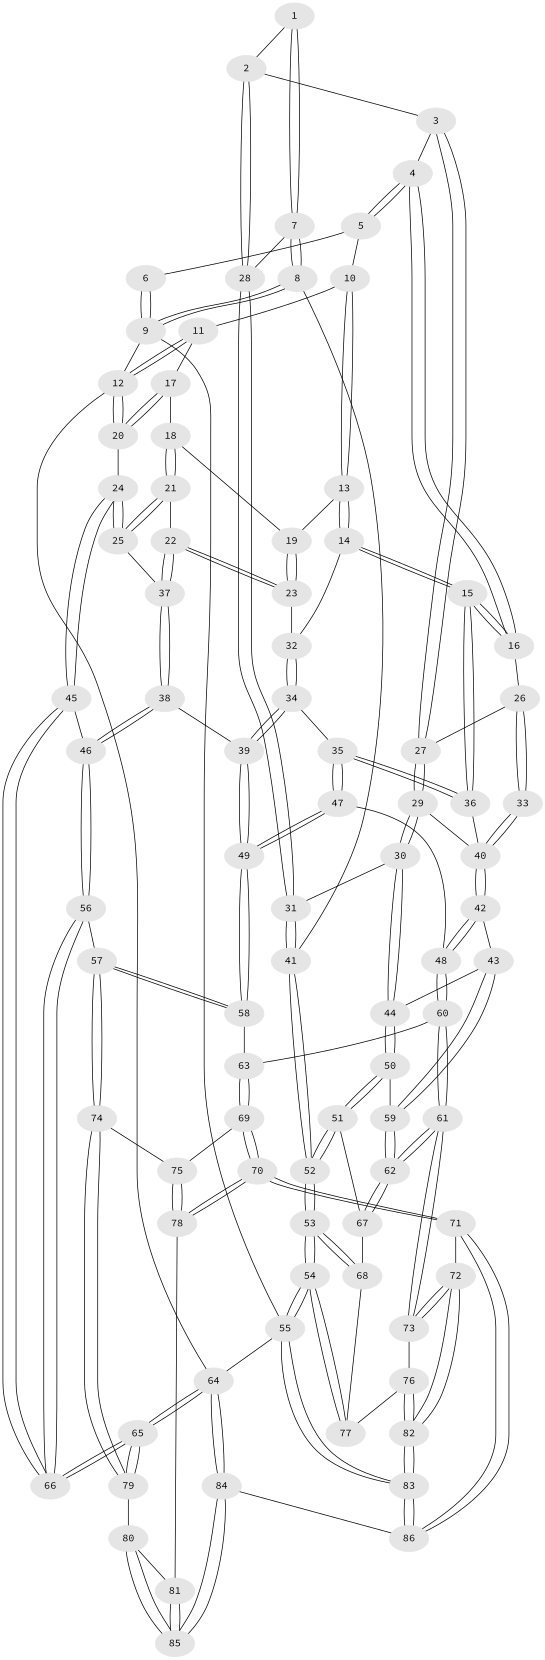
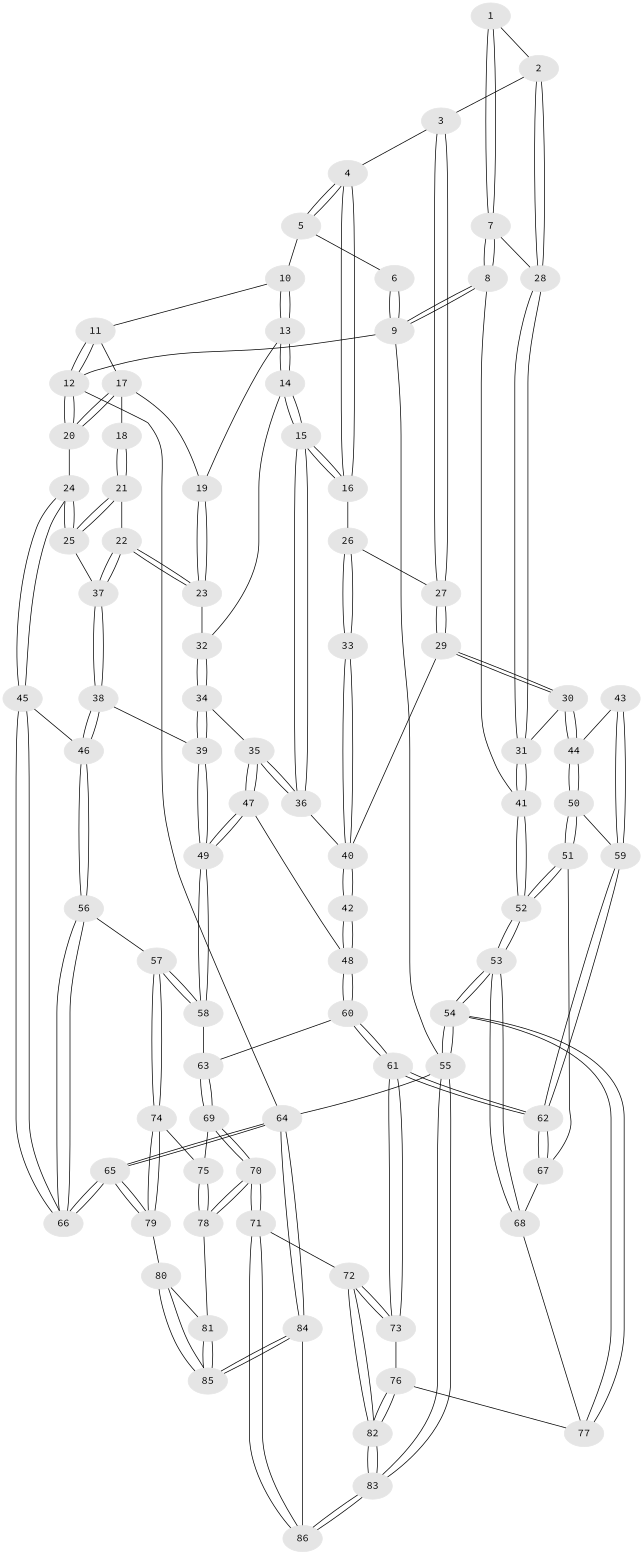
(231, 488) -> (176, 428)
(487, 935) -> none
